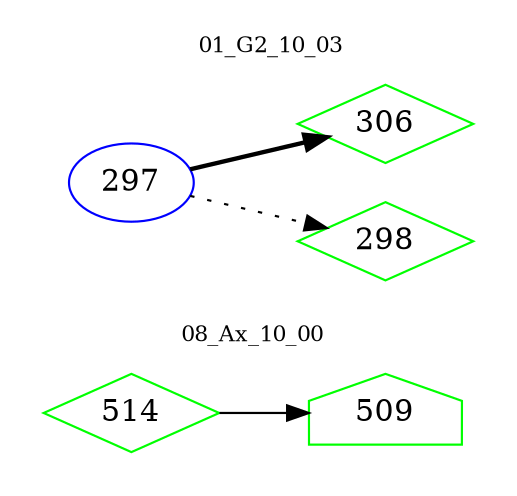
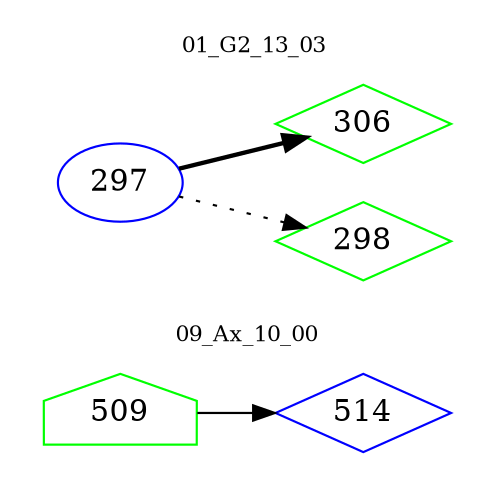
(271, 47) -> (255, 47)
(253, 336) -> (247, 336)
(131, 413) -> (363, 413)
(253, 413) -> (225, 413)
